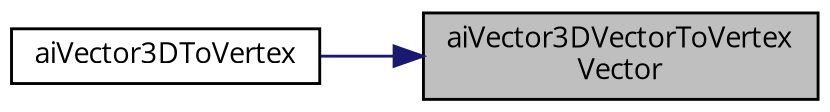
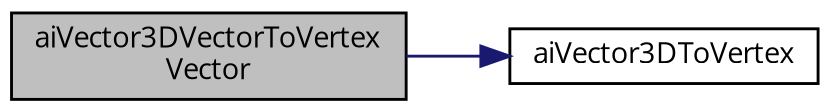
(357, 56) -> (443, 56)
